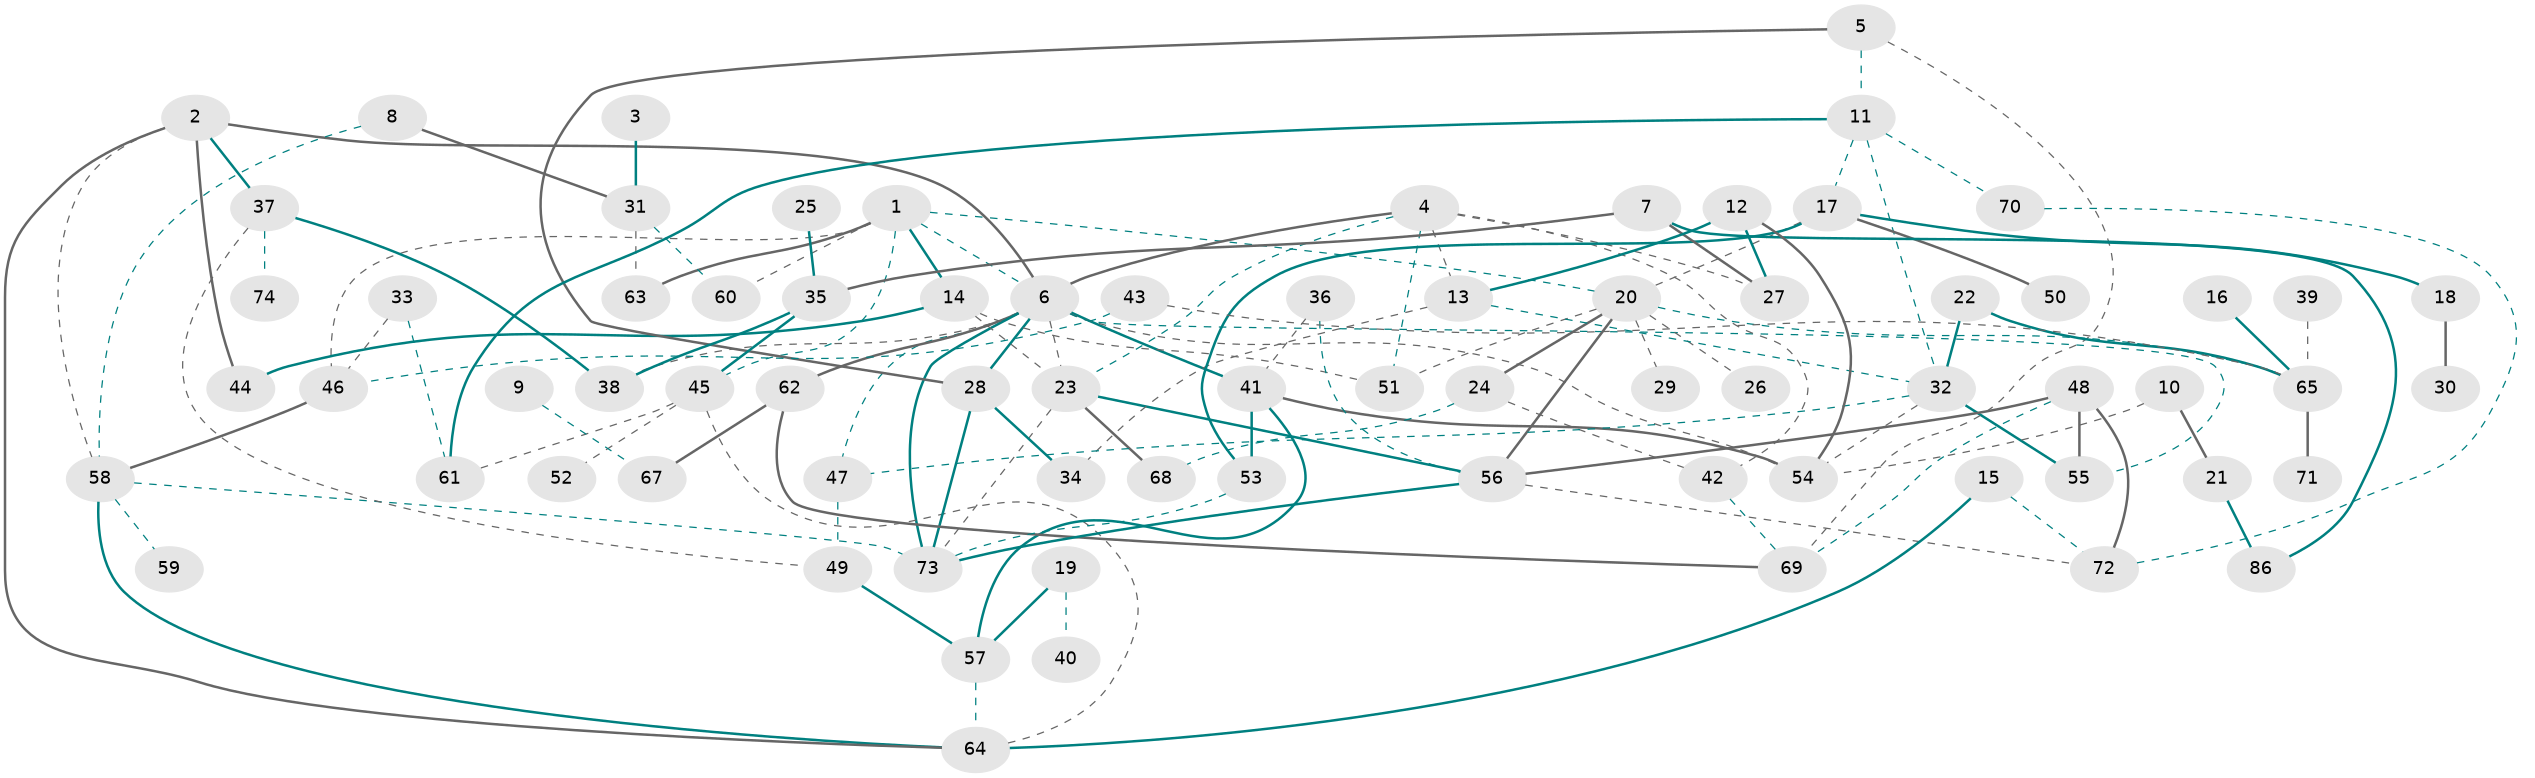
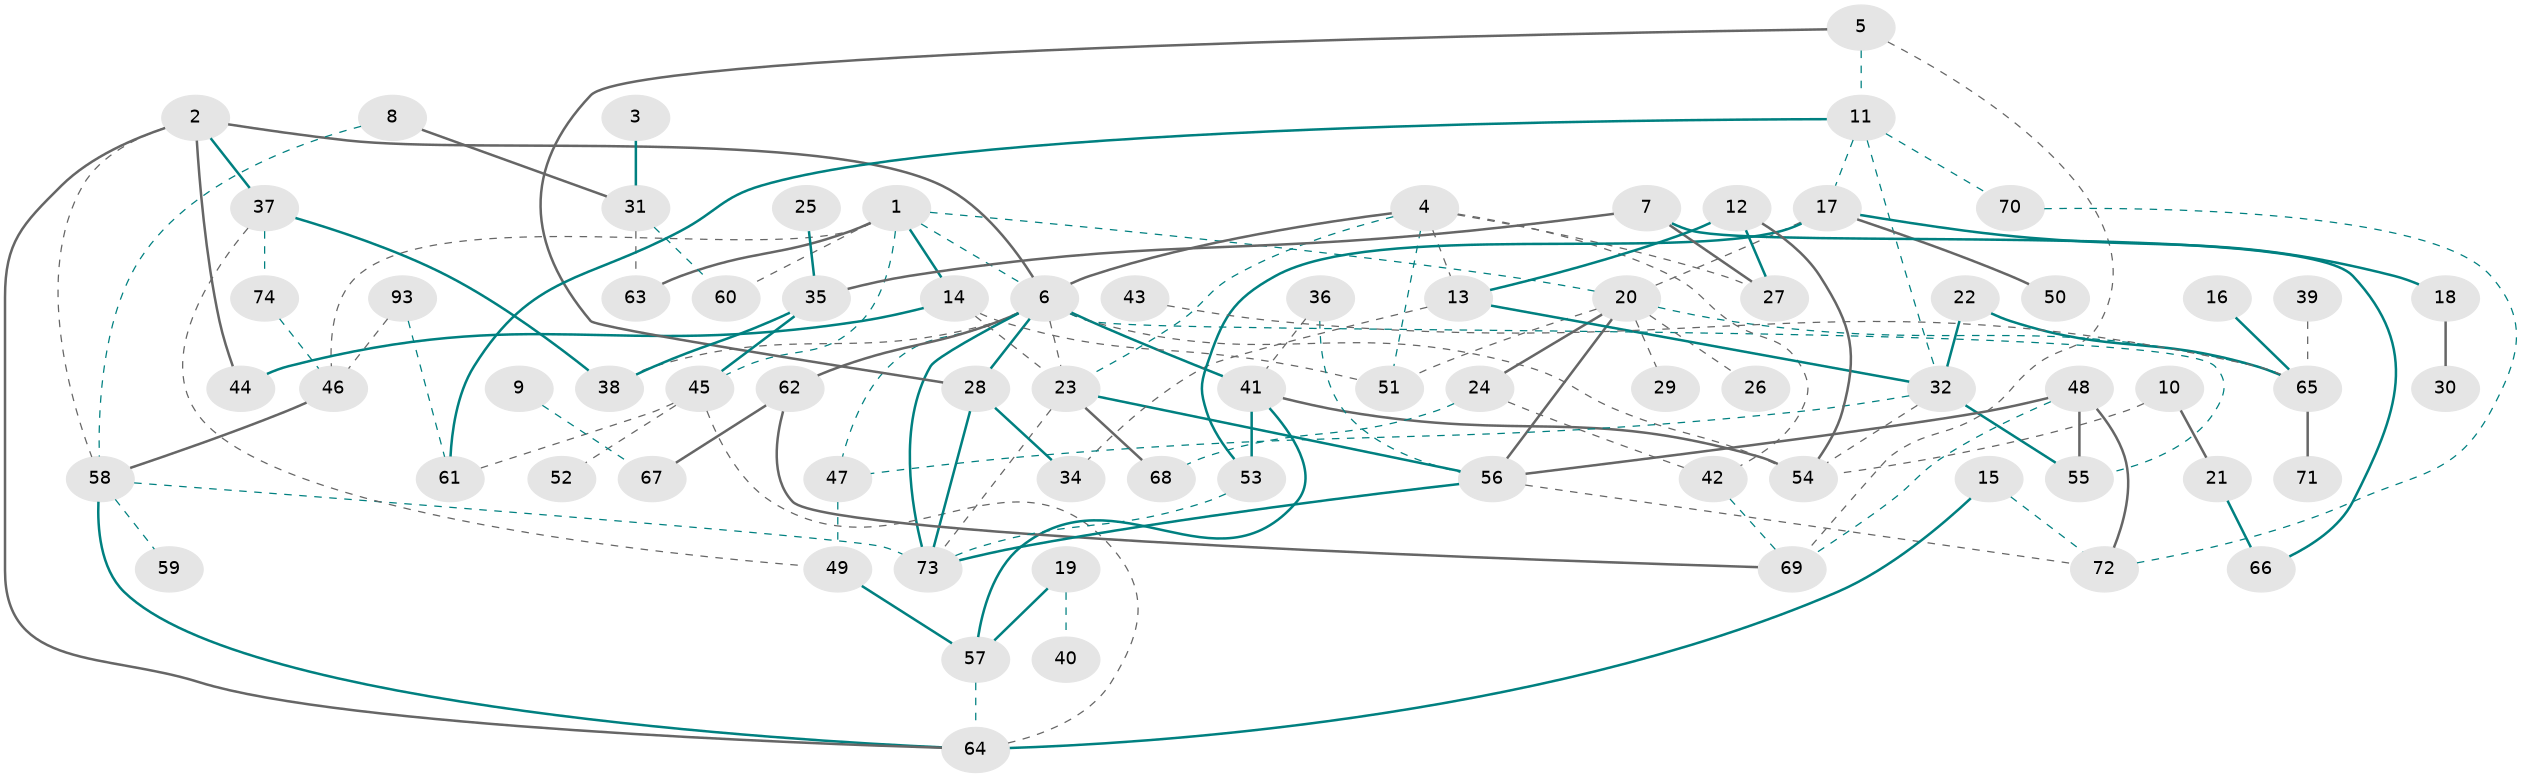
(403, 298) -> (403, 298)
(1711, 346) -> (1711, 346)
(646, 356) -> (299, 344)
(2261, 569) -> (2261, 569)
